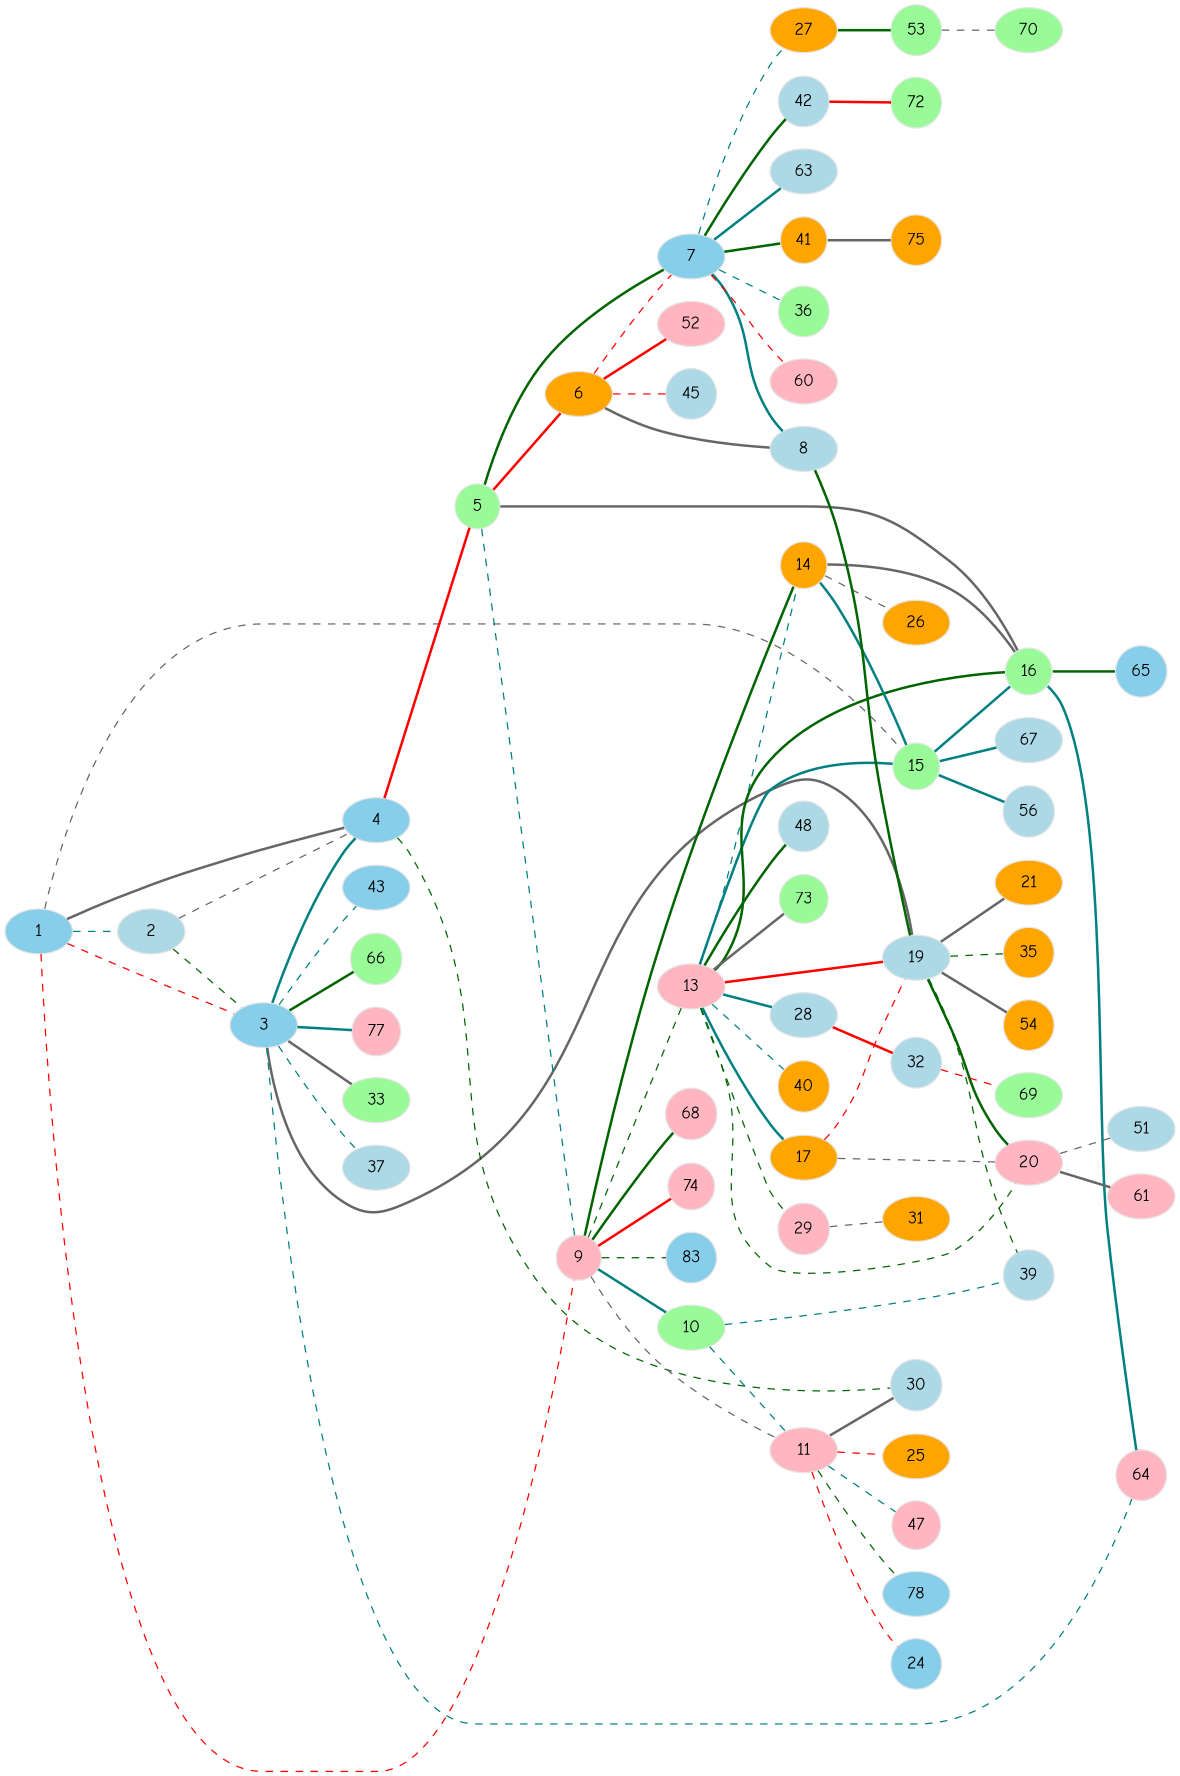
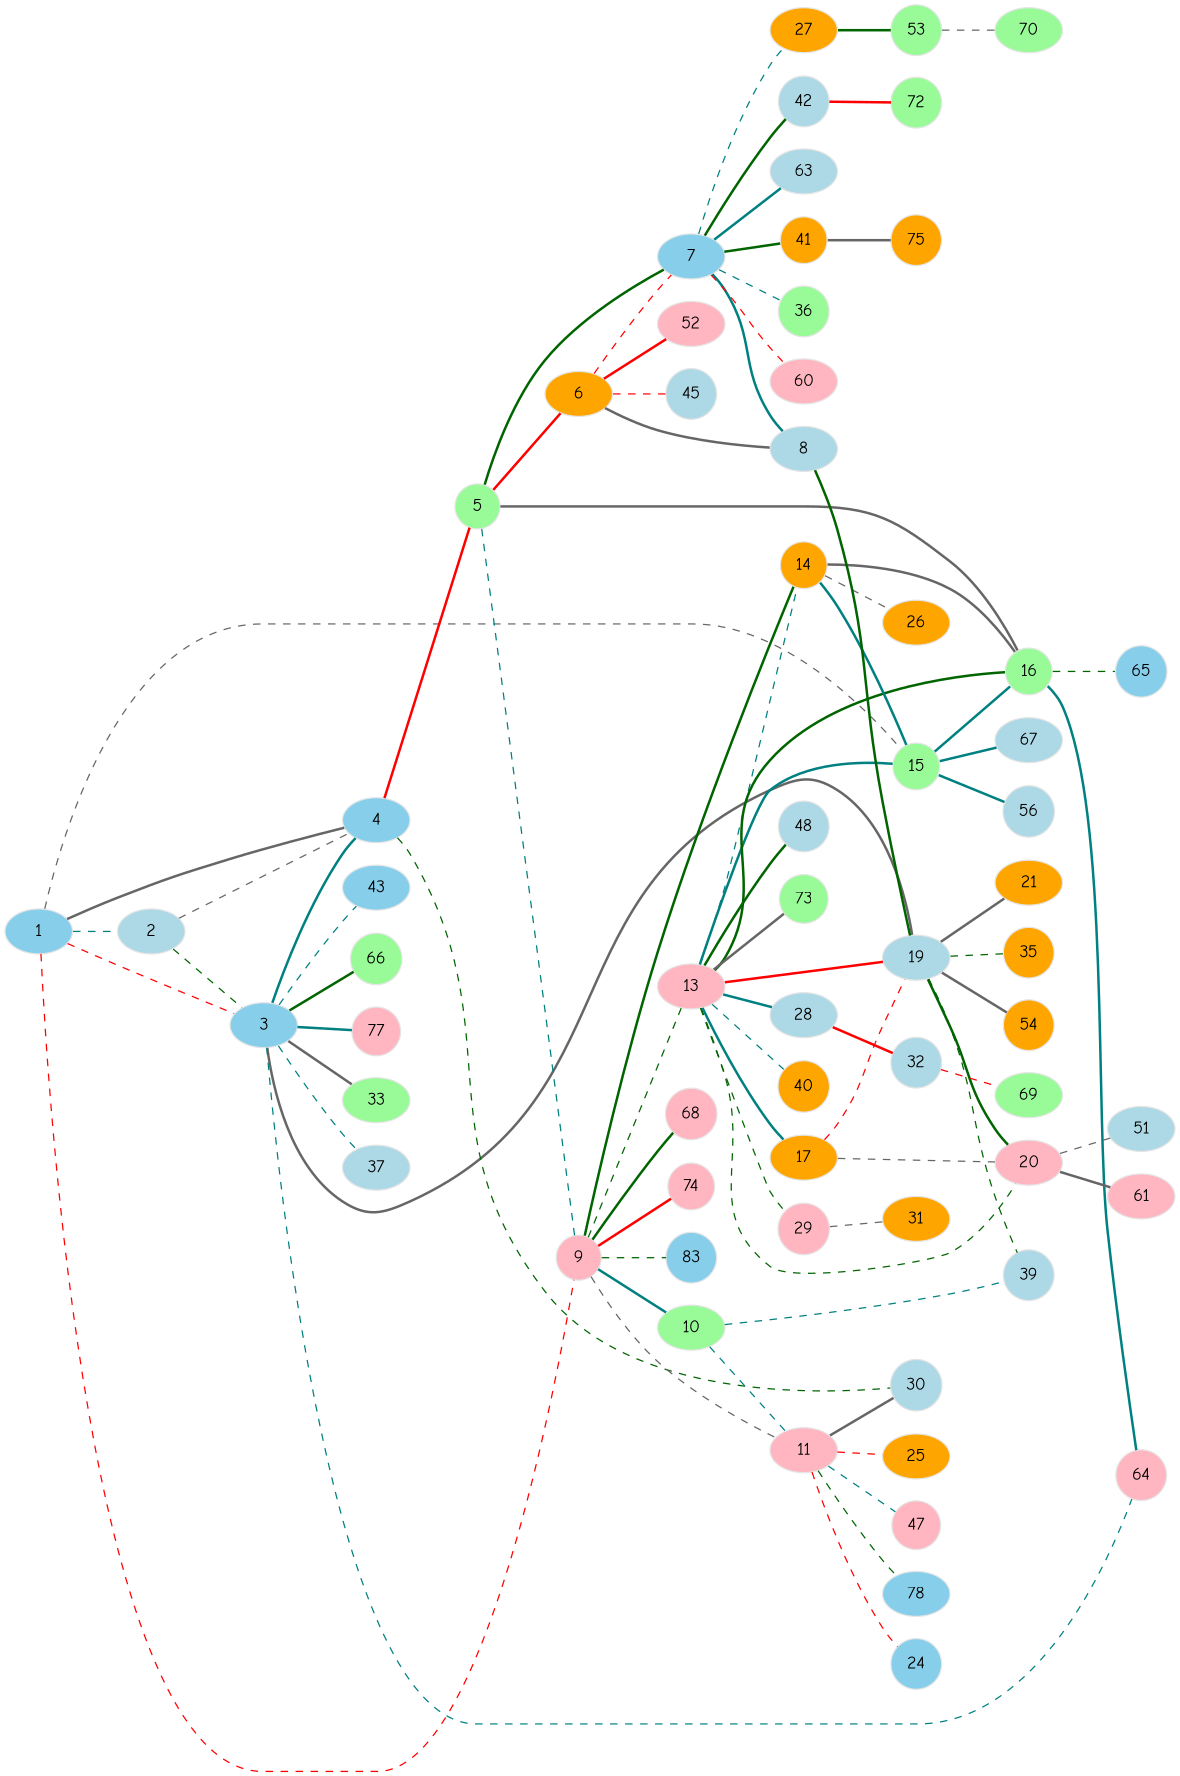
(1084, 671) -> (1084, 671)
